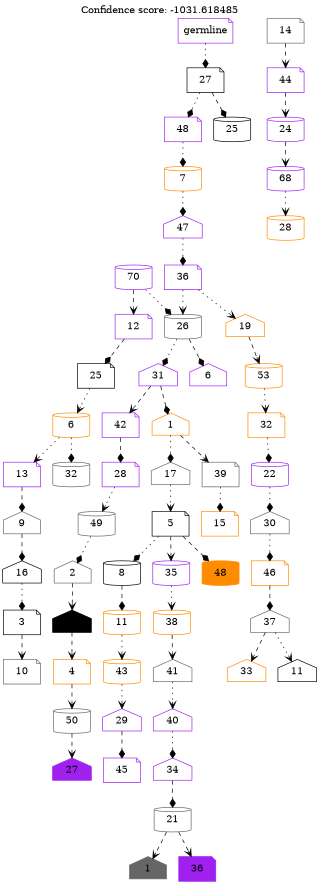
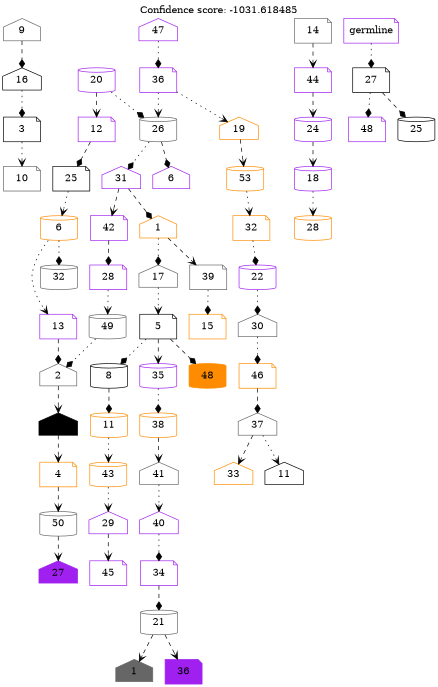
(183, 179) -> none
(286, 179) -> (313, 179)
(134, 277) -> (97, 80)
(22, 495) -> (58, 347)
(172, 594) -> (158, 397)
(22, 644) -> (22, 151)
(122, 740) -> (108, 544)
(173, 770) -> (159, 573)
